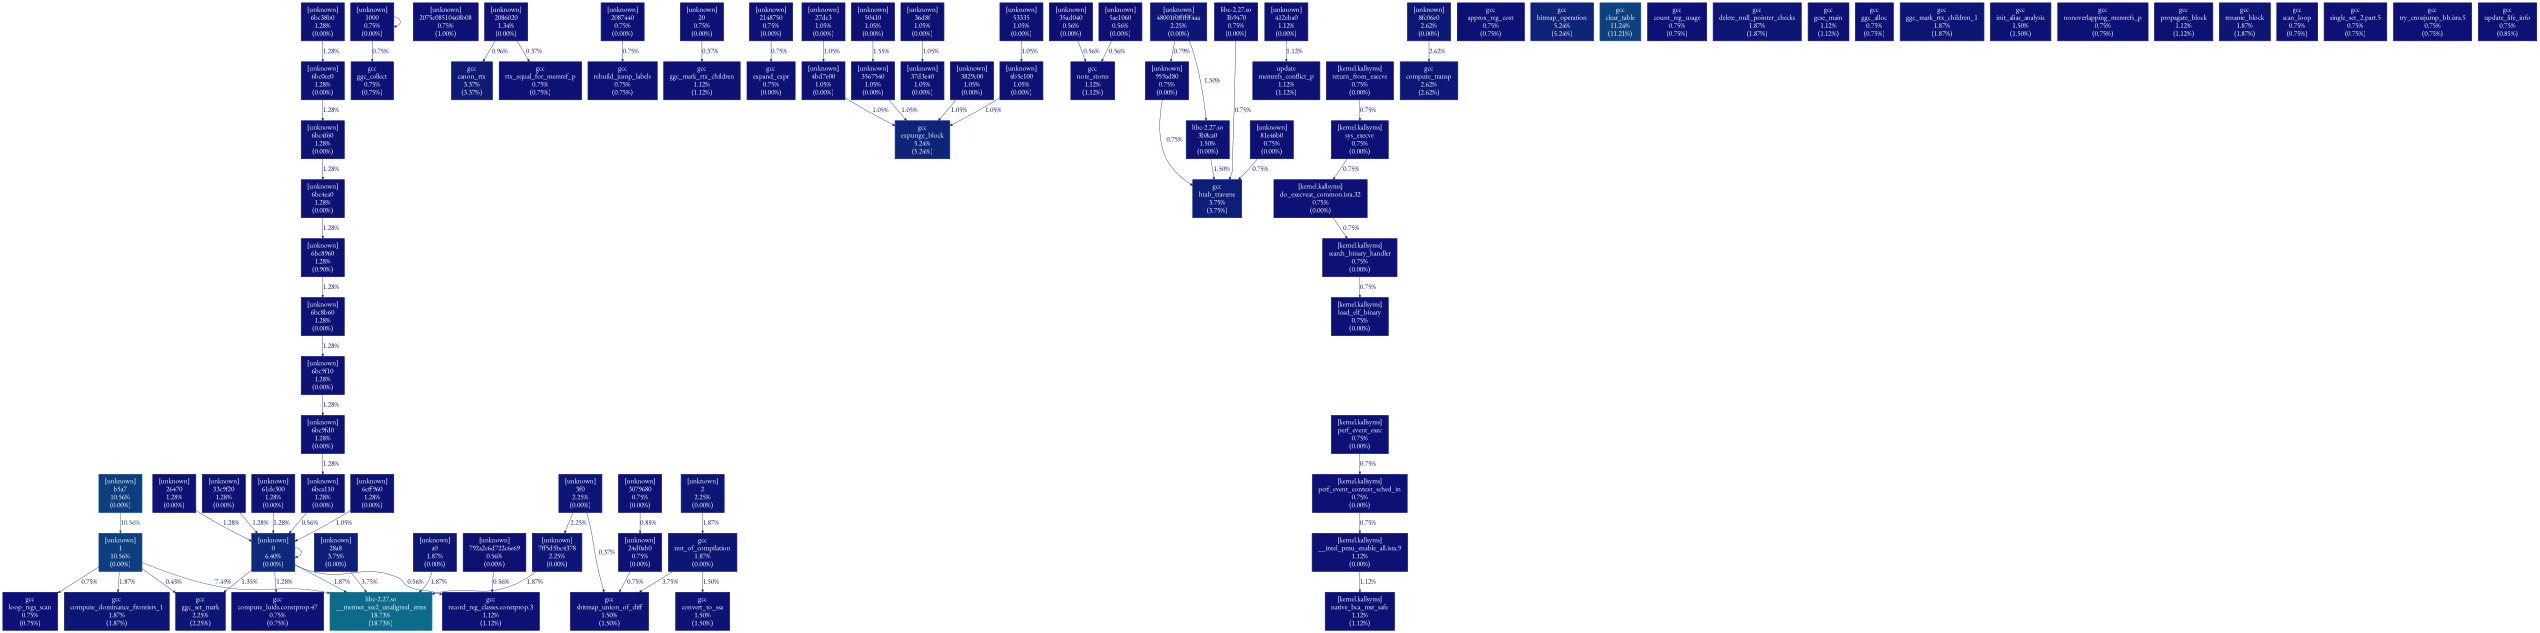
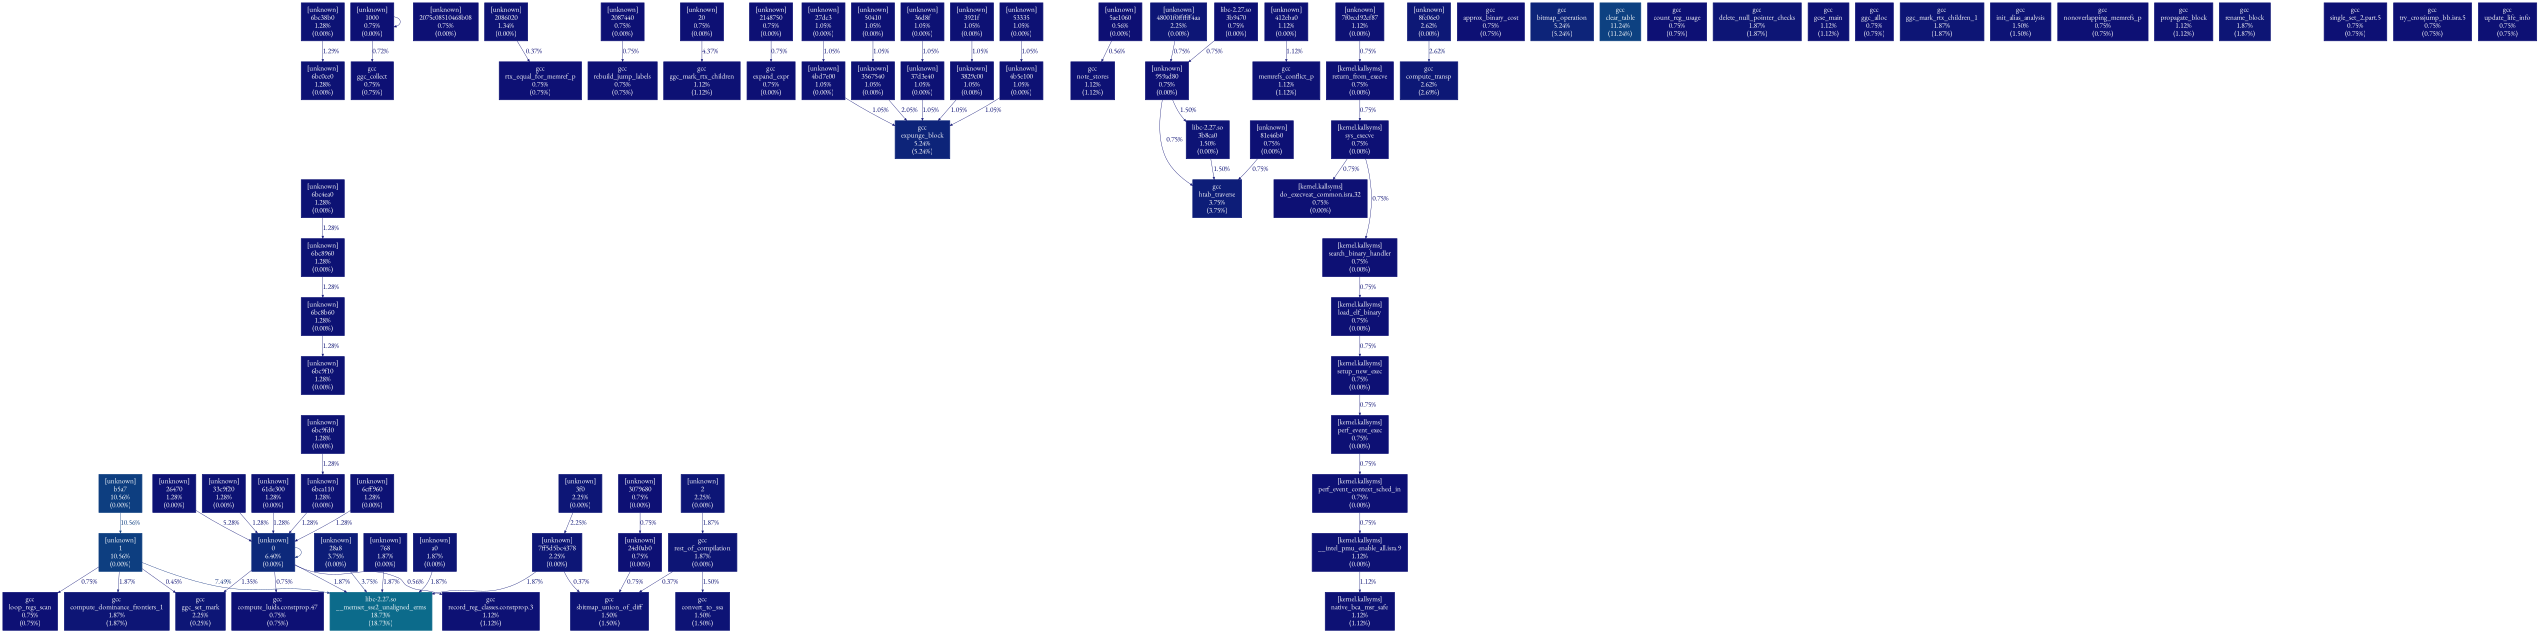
(446, 22) -> (446, 22)
none -> (972, 22)
(1071, 22) -> none
none -> (1360, 22)
(1491, 22) -> (1491, 22)
(1620, 22) -> (1620, 22)
(2297, 22) -> none
(2508, 22) -> (2508, 22)
(331, 51) -> (331, 51)
(381, 51) -> (381, 51)
(710, 51) -> (710, 51)
(881, 51) -> (881, 51)
(1182, 51) -> (1182, 51)
(1200, 79) -> (1178, 110)
(472, 81) -> none
(1286, 81) -> (1286, 81)
(1429, 81) -> (1429, 81)
none -> (922, 109)
(1234, 109) -> (1203, 50)
(910, 110) -> (910, 110)
(323, 140) -> none
(1340, 227) -> (1372, 197)
(323, 258) -> (323, 258)
none -> (1360, 376)
(323, 404) -> none
(231, 523) -> (231, 523)
(310, 523) -> (310, 523)
(344, 523) -> (344, 523)
(648, 523) -> (648, 523)
(595, 551) -> (570, 582)
none -> (385, 552)
(495, 552) -> none
(285, 582) -> (285, 582)
(670, 582) -> (670, 582)
(201, 611) -> (201, 611)
